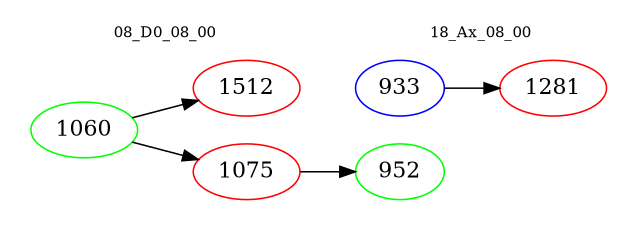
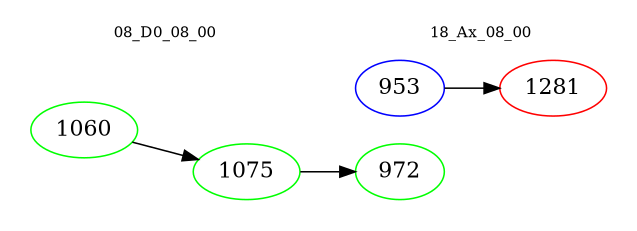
(247, 88) -> none
(400, 88) -> (400, 88)
(247, 172) -> (247, 172)
(400, 172) -> (400, 172)
